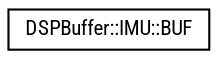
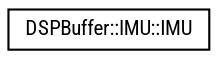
(109, 30) -> (109, 30)
